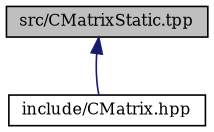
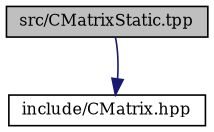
(96, 74) -> (118, 58)
